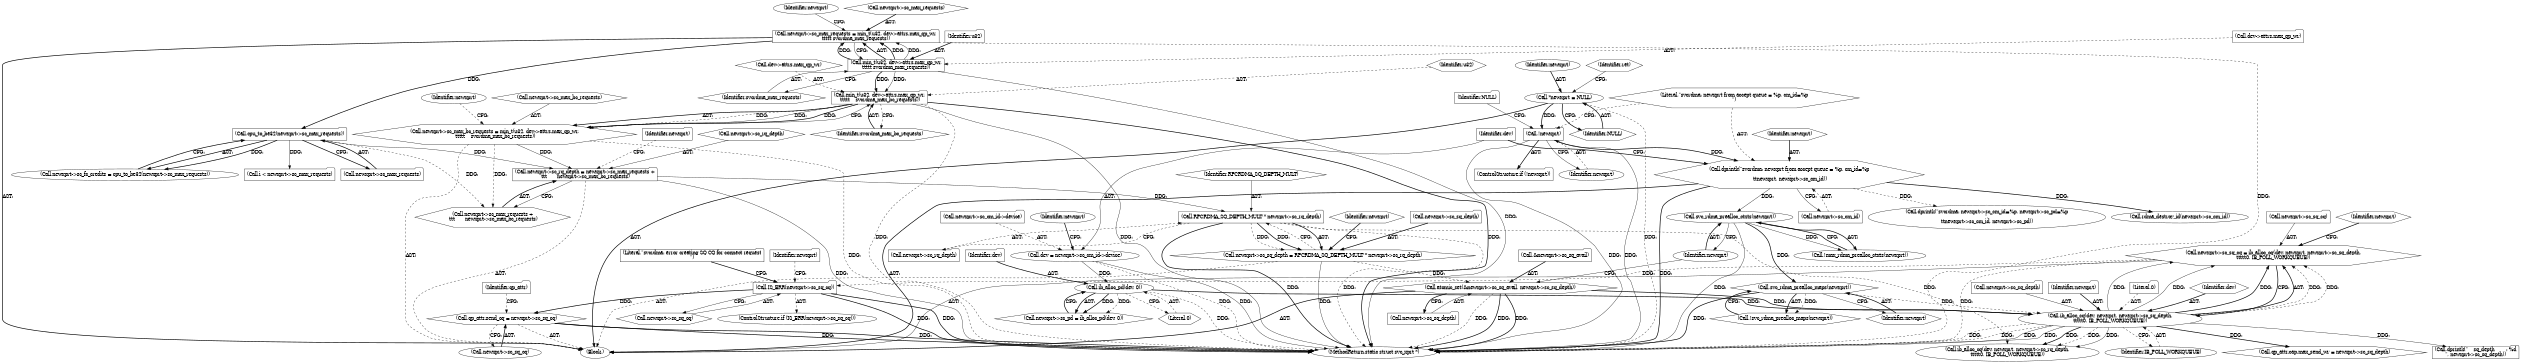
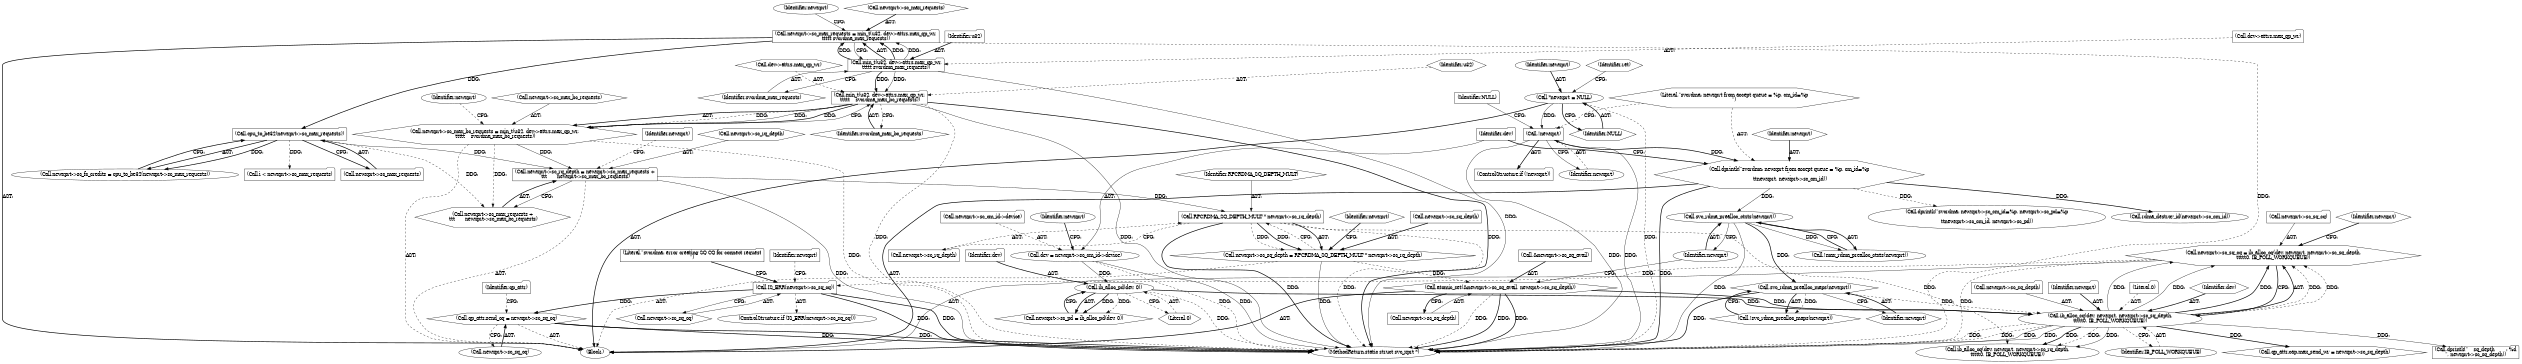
(1544, 113) -> (1544, 113)
(290, 153) -> (290, 153)
(1831, 217) -> none
